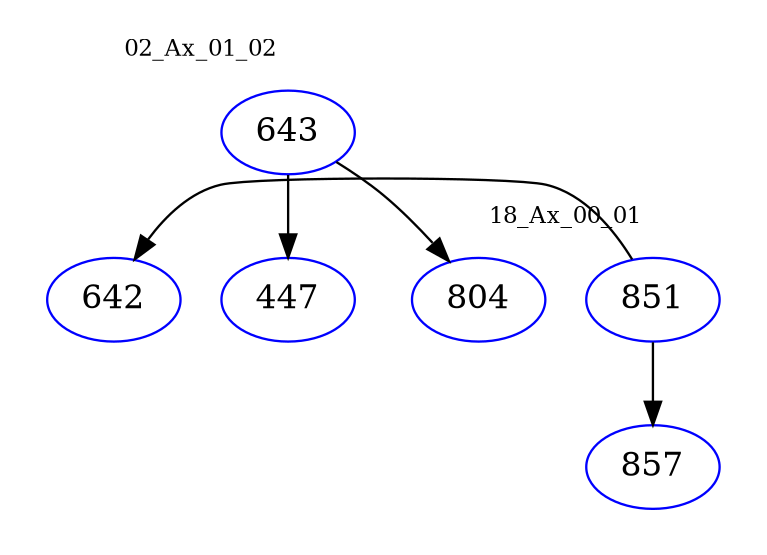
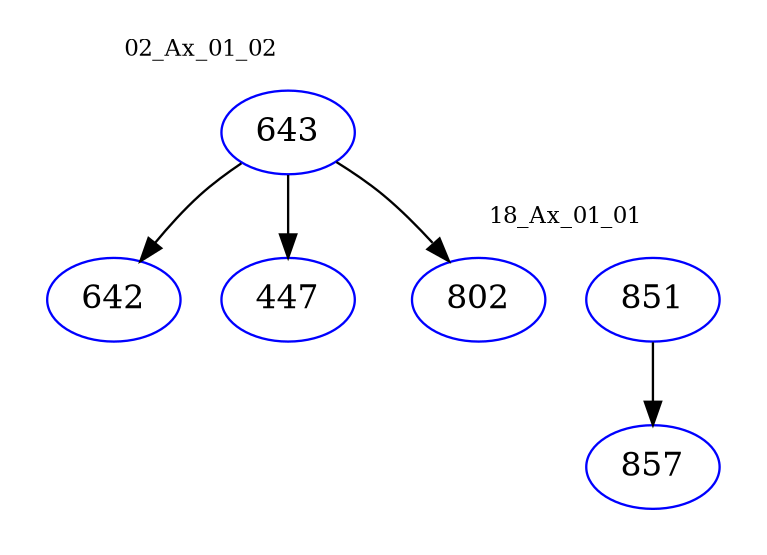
(395, 179) -> (195, 200)
(566, 217) -> (566, 217)
(479, 300) -> (479, 300)
